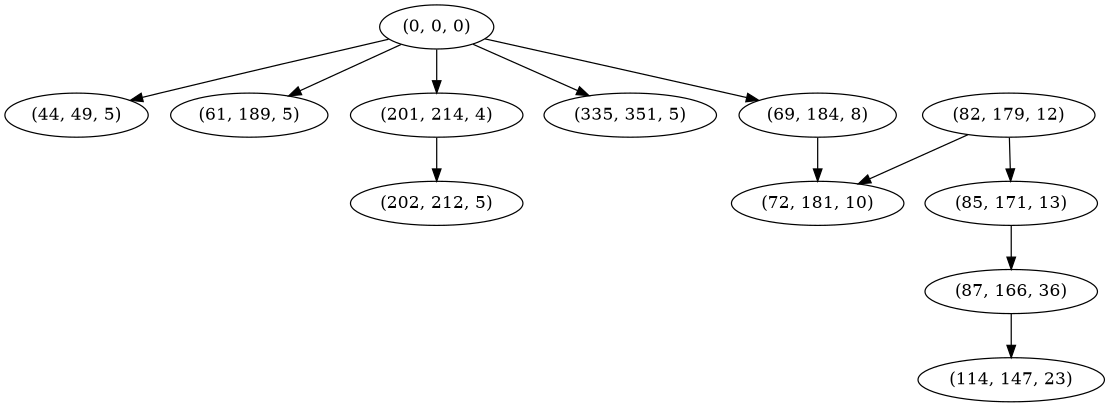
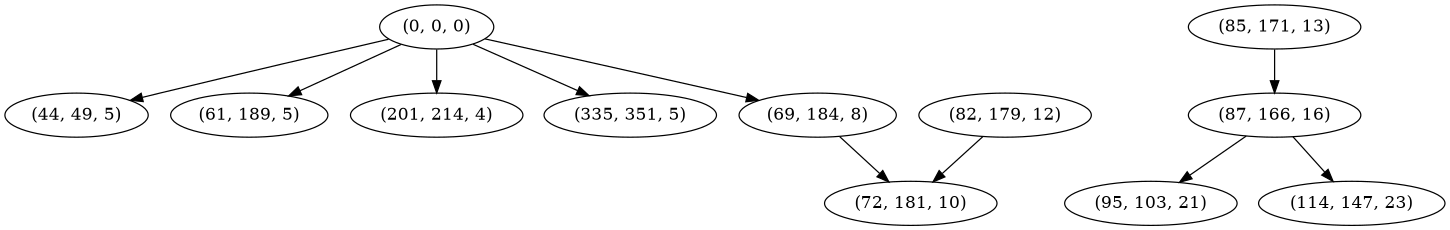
(1010, 153) -> none
(437, 203) -> none
none -> (1151, 203)
(1011, 292) -> (1275, 115)
